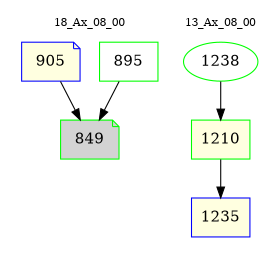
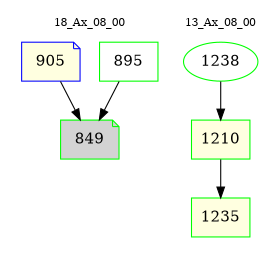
(221, 217) -> (221, 217)
